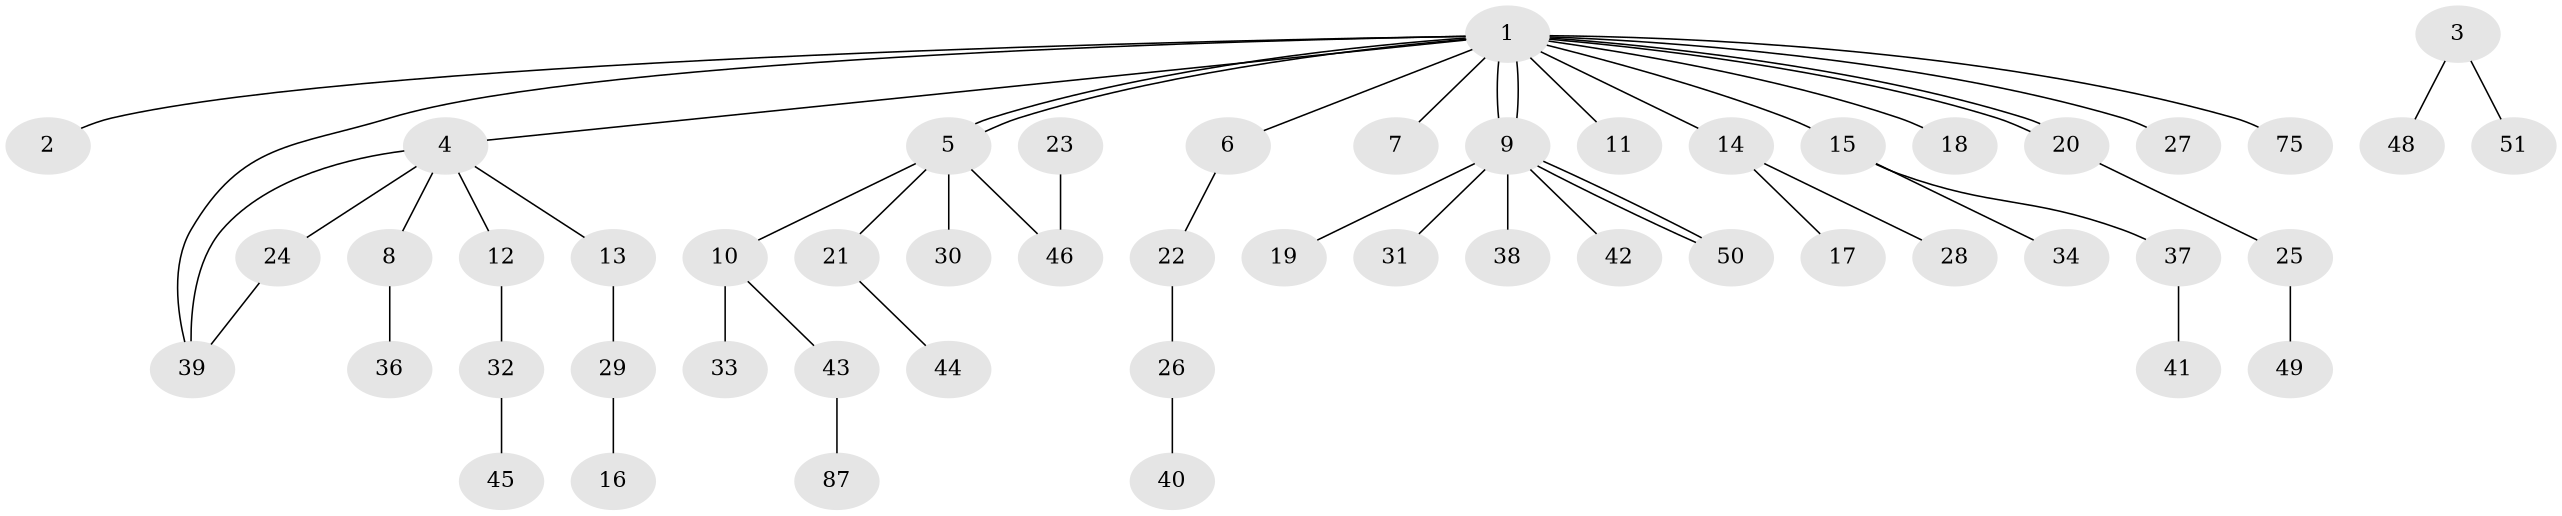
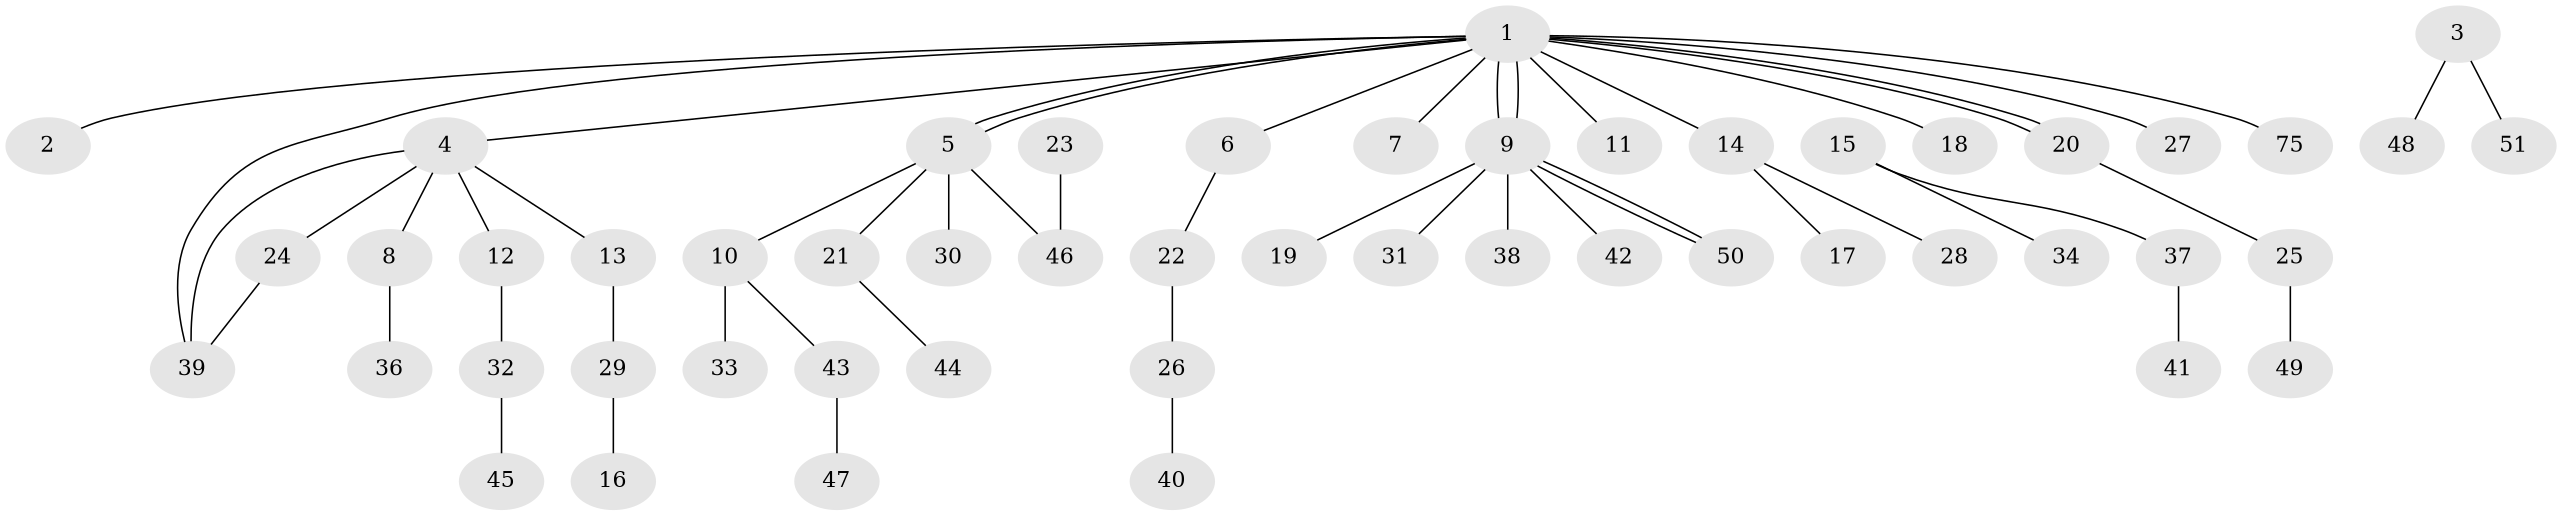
(1680, 82) -> none
(837, 481) -> (837, 481)
